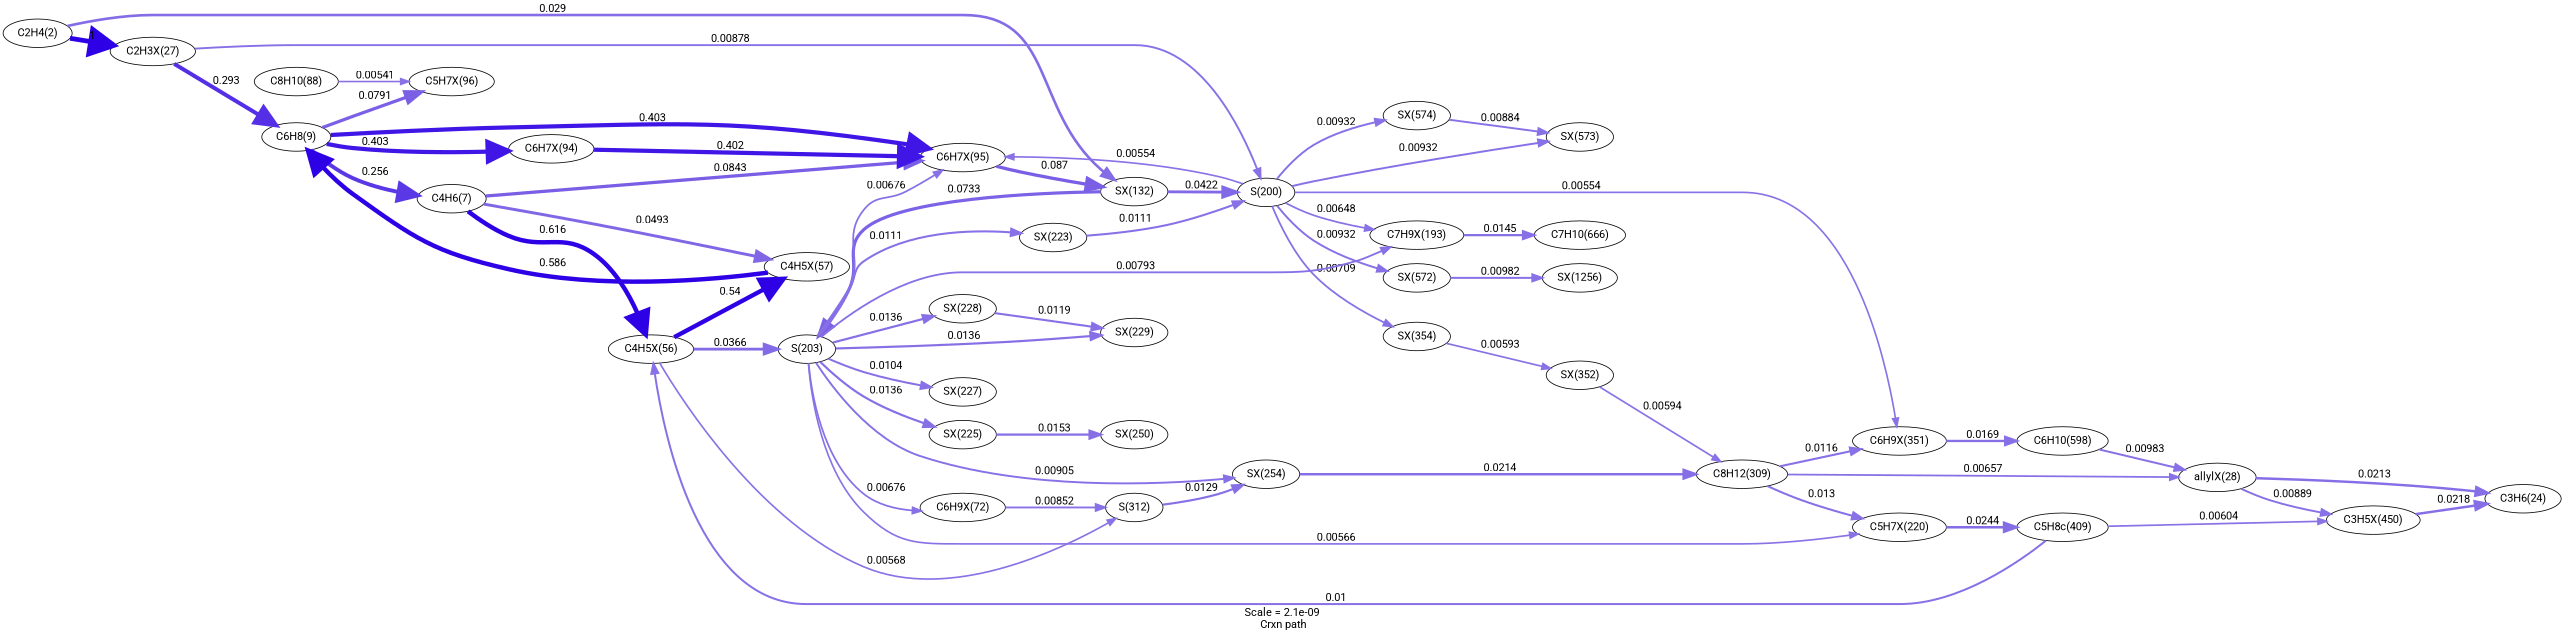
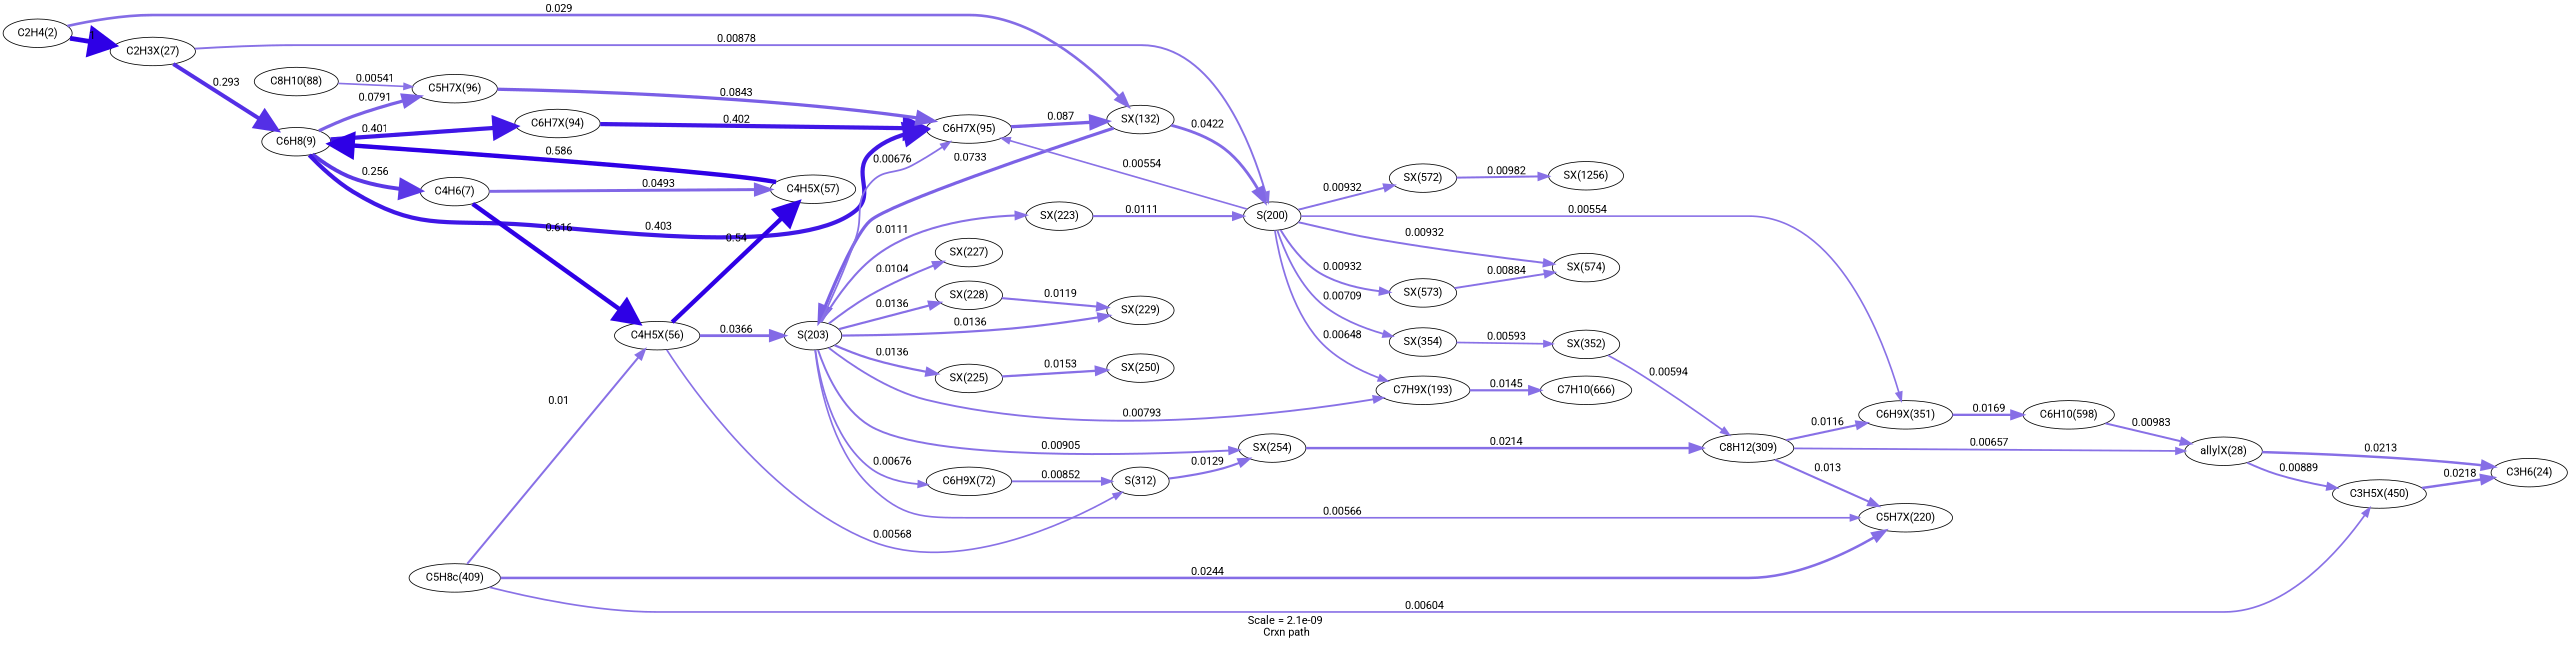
(1494, 126) -> (1499, 281)
(374, 142) -> (374, 129)
(695, 179) -> (708, 98)
(1975, 527) -> (1191, 578)
